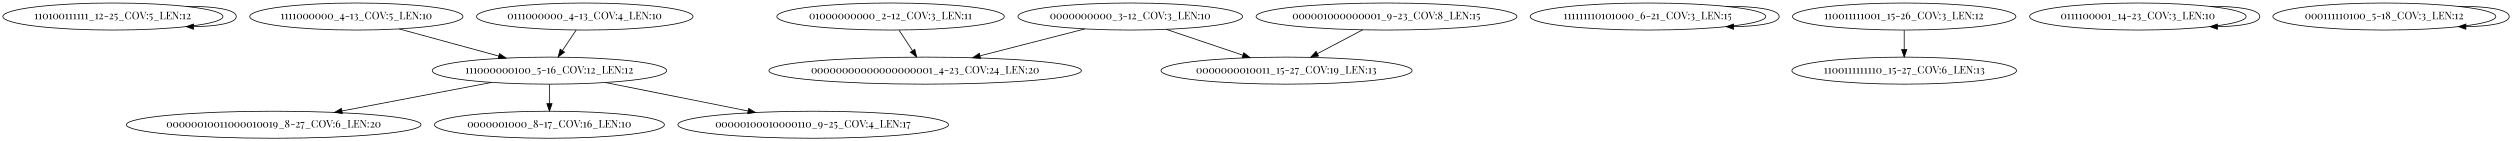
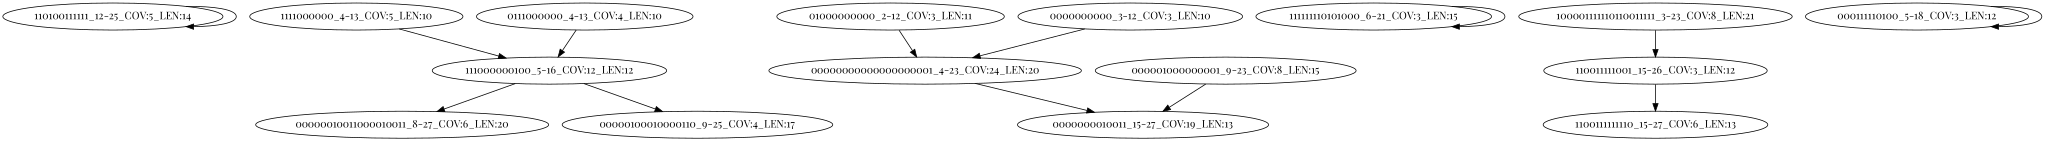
(113, 17) -> (113, 17)
none -> (1655, 17)
(2138, 17) -> none
(1204, 42) -> (1031, 97)
(274, 125) -> (402, 125)
(549, 125) -> none
